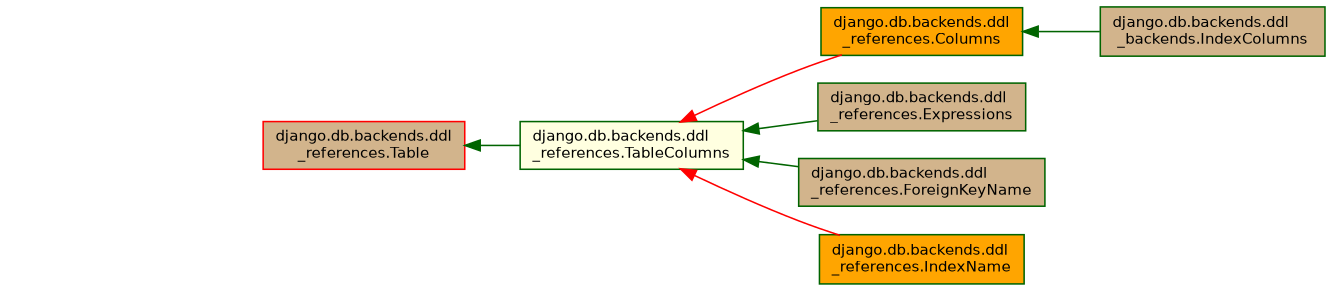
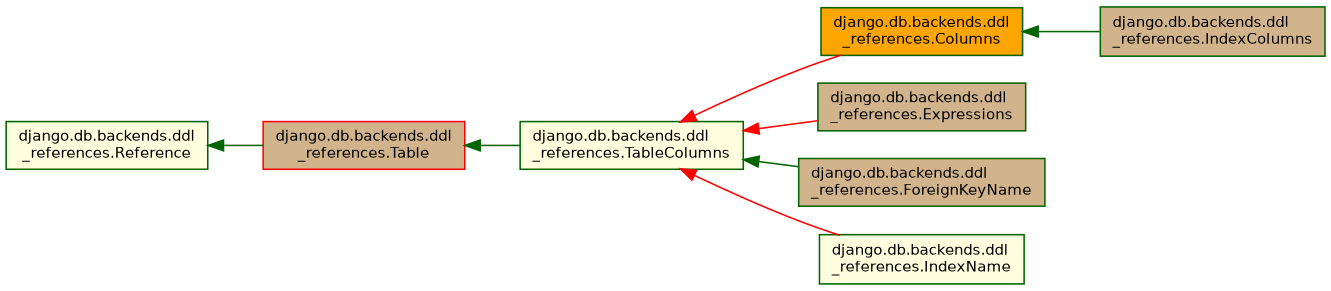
(1213, 32) -> (1213, 32)
(788, 125) -> (788, 125)
none -> (107, 145)
(922, 259) -> (922, 259)
